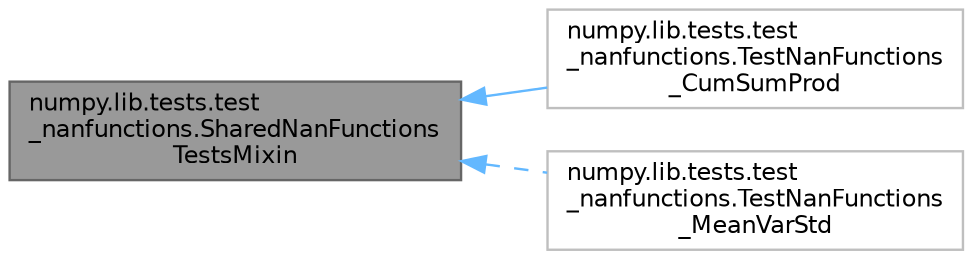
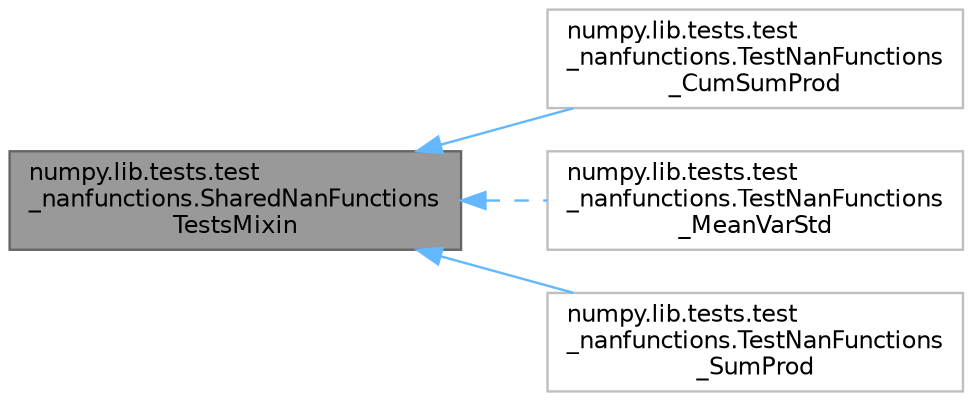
none -> (755, 342)
